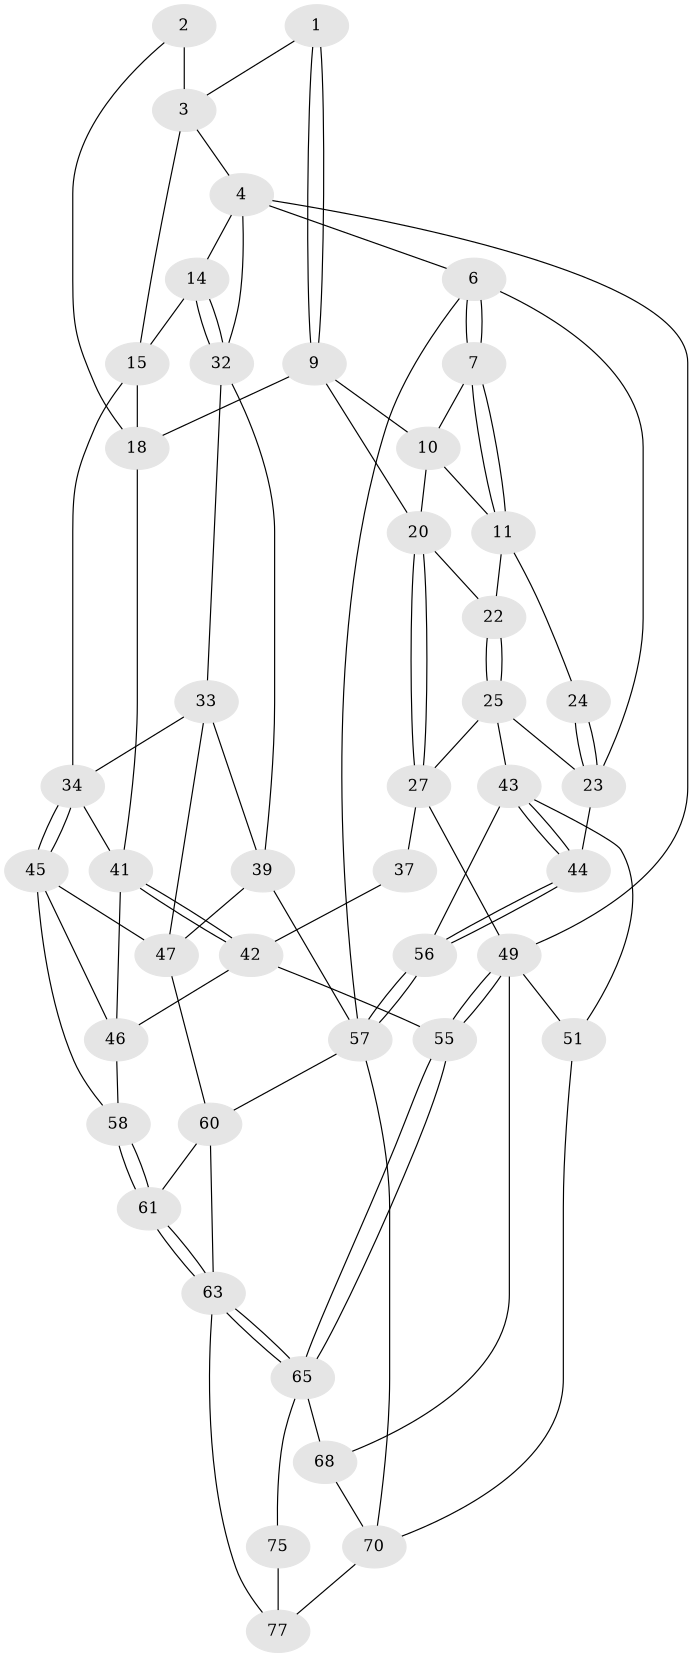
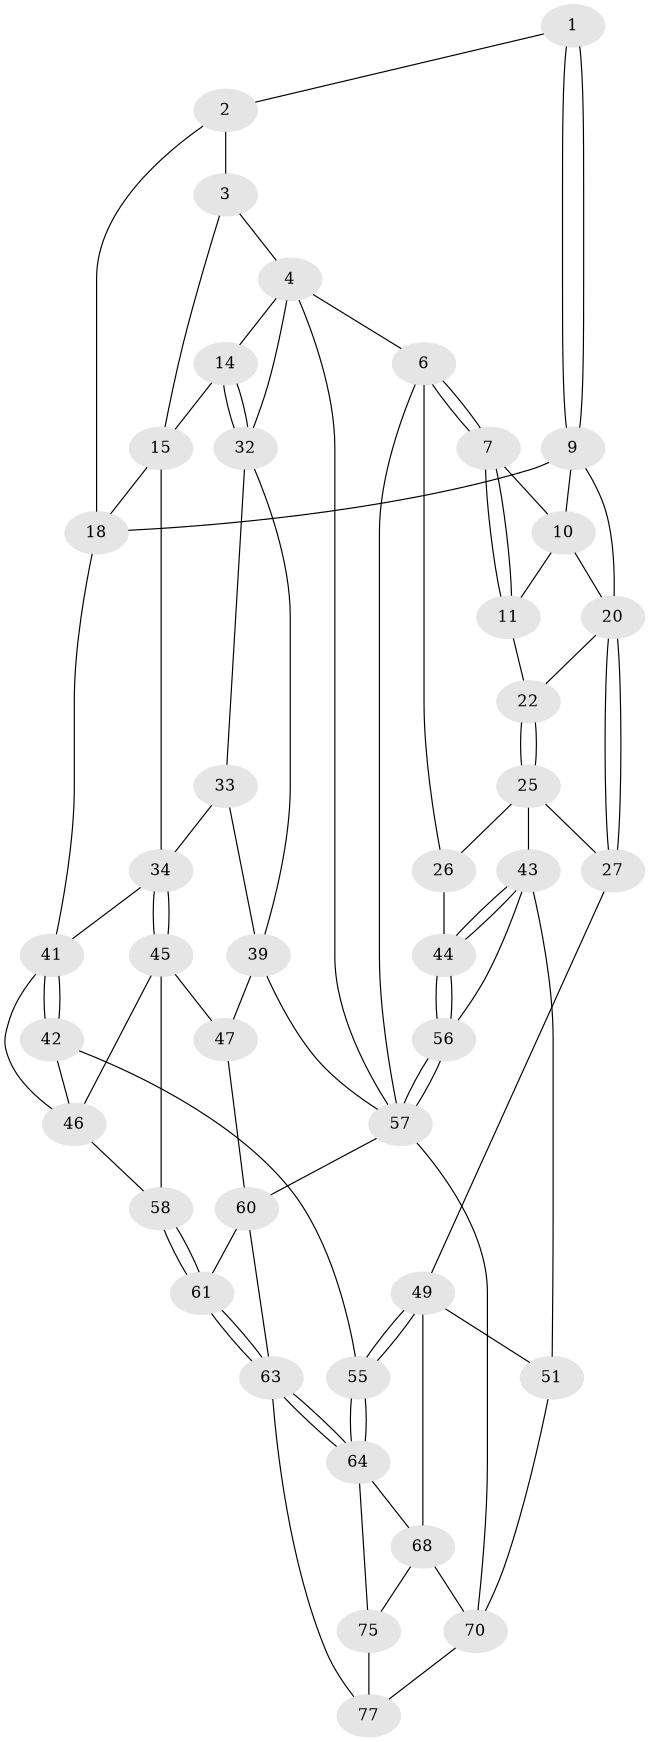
(251, 68) -> (400, 68)
(688, 459) -> (335, 705)
(579, 702) -> none
(594, 786) -> (444, 871)
(187, 829) -> none
(405, 871) -> none
(303, 1378) -> (358, 1462)
none -> (396, 1589)
